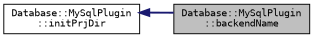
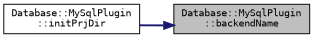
(162, 13) -> (152, 25)
